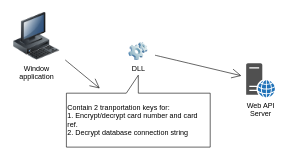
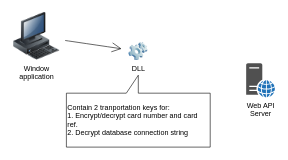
(198, 65) -> none
(83, 75) -> (93, 45)
